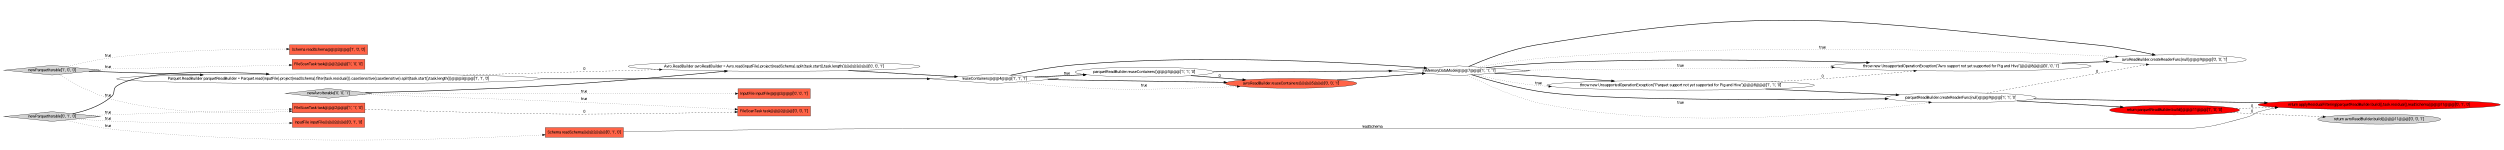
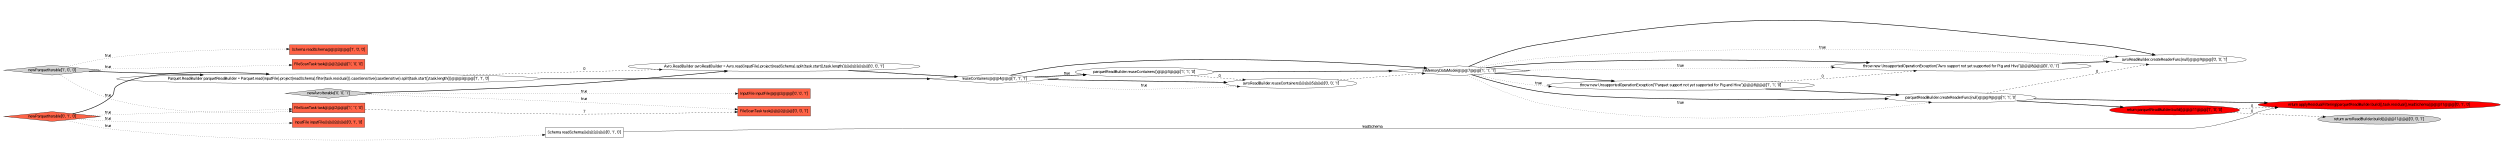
(1380, 77) -> (1380, 77)
(1217, 78) -> (1217, 78)
(1291, 83) -> (1291, 83)
(584, 112) -> (584, 112)
(52, 117) -> (52, 117)
(584, 132) -> (584, 132)
